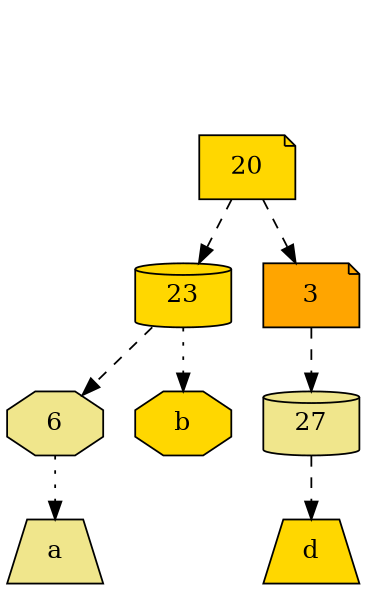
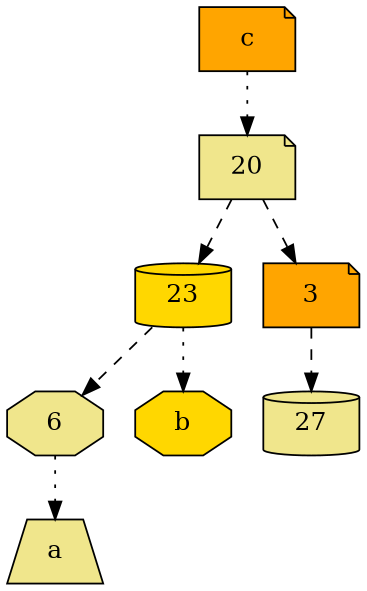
none -> (247, 39)
(247, 167) -> (247, 167)
(311, 552) -> none
